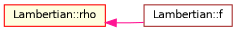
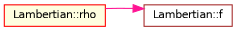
(130, 23) -> (119, 8)
